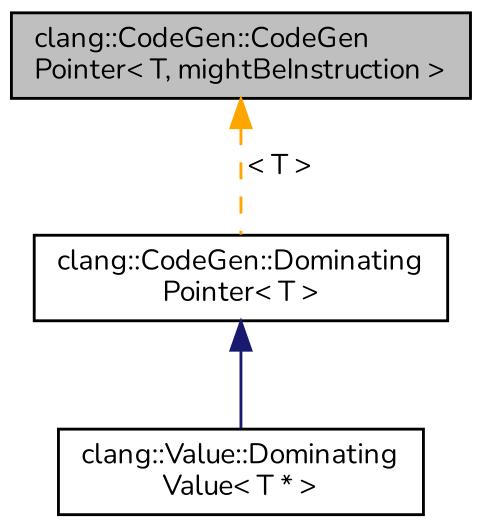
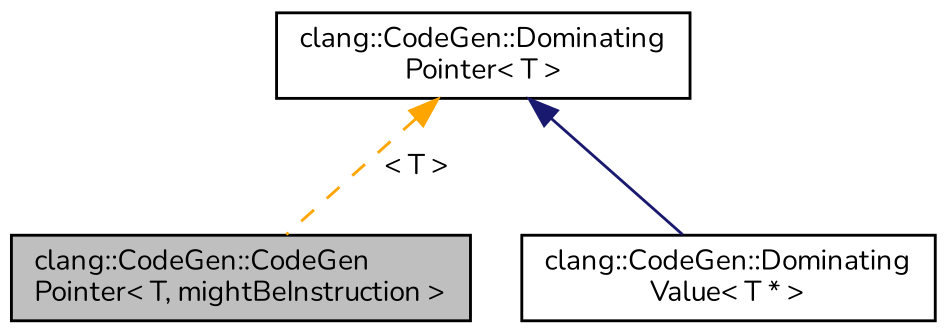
(241, 181) -> (351, 177)
(241, 472) -> (729, 278)
